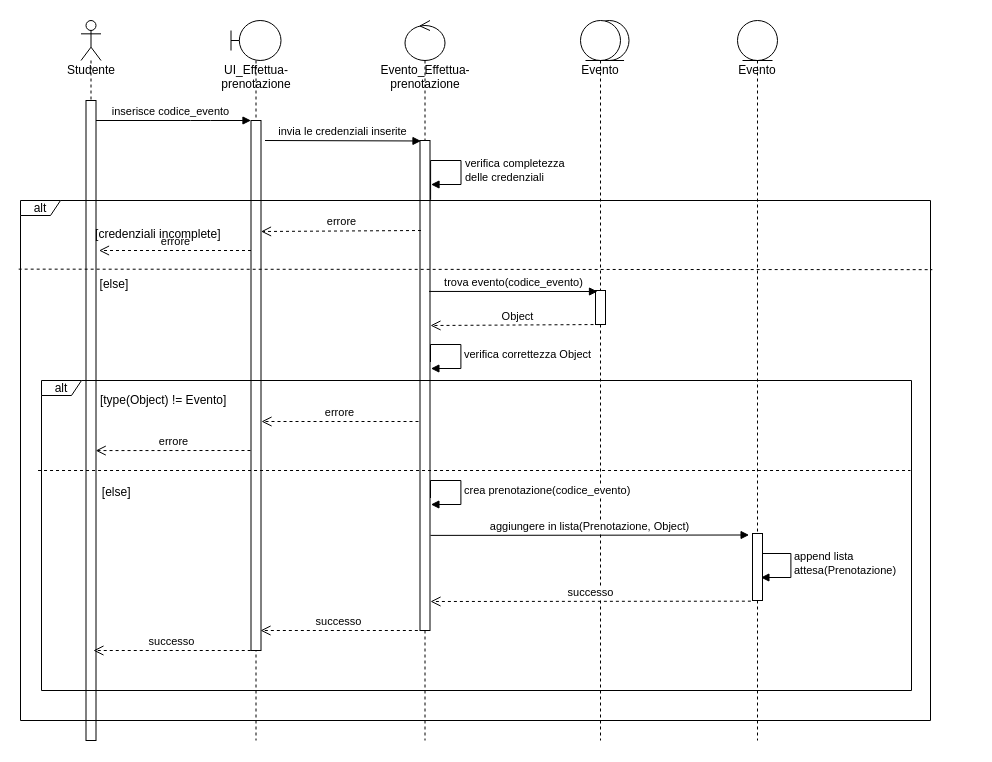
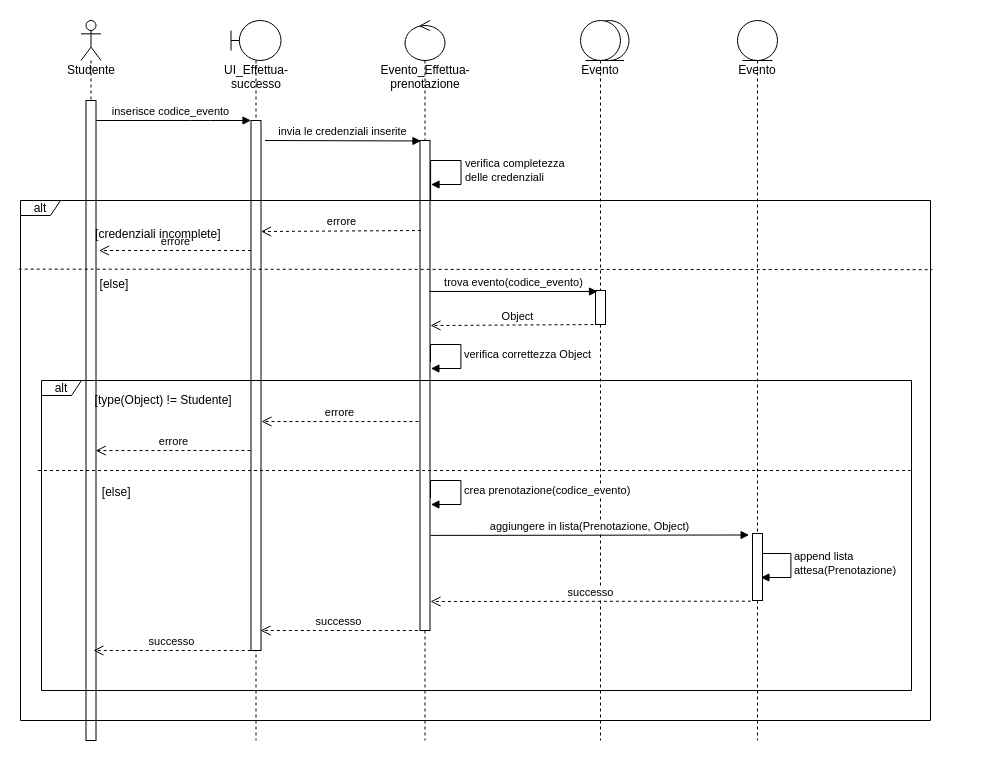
(257, 92) -> (257, 85)
(163, 400) -> (163, 400)
